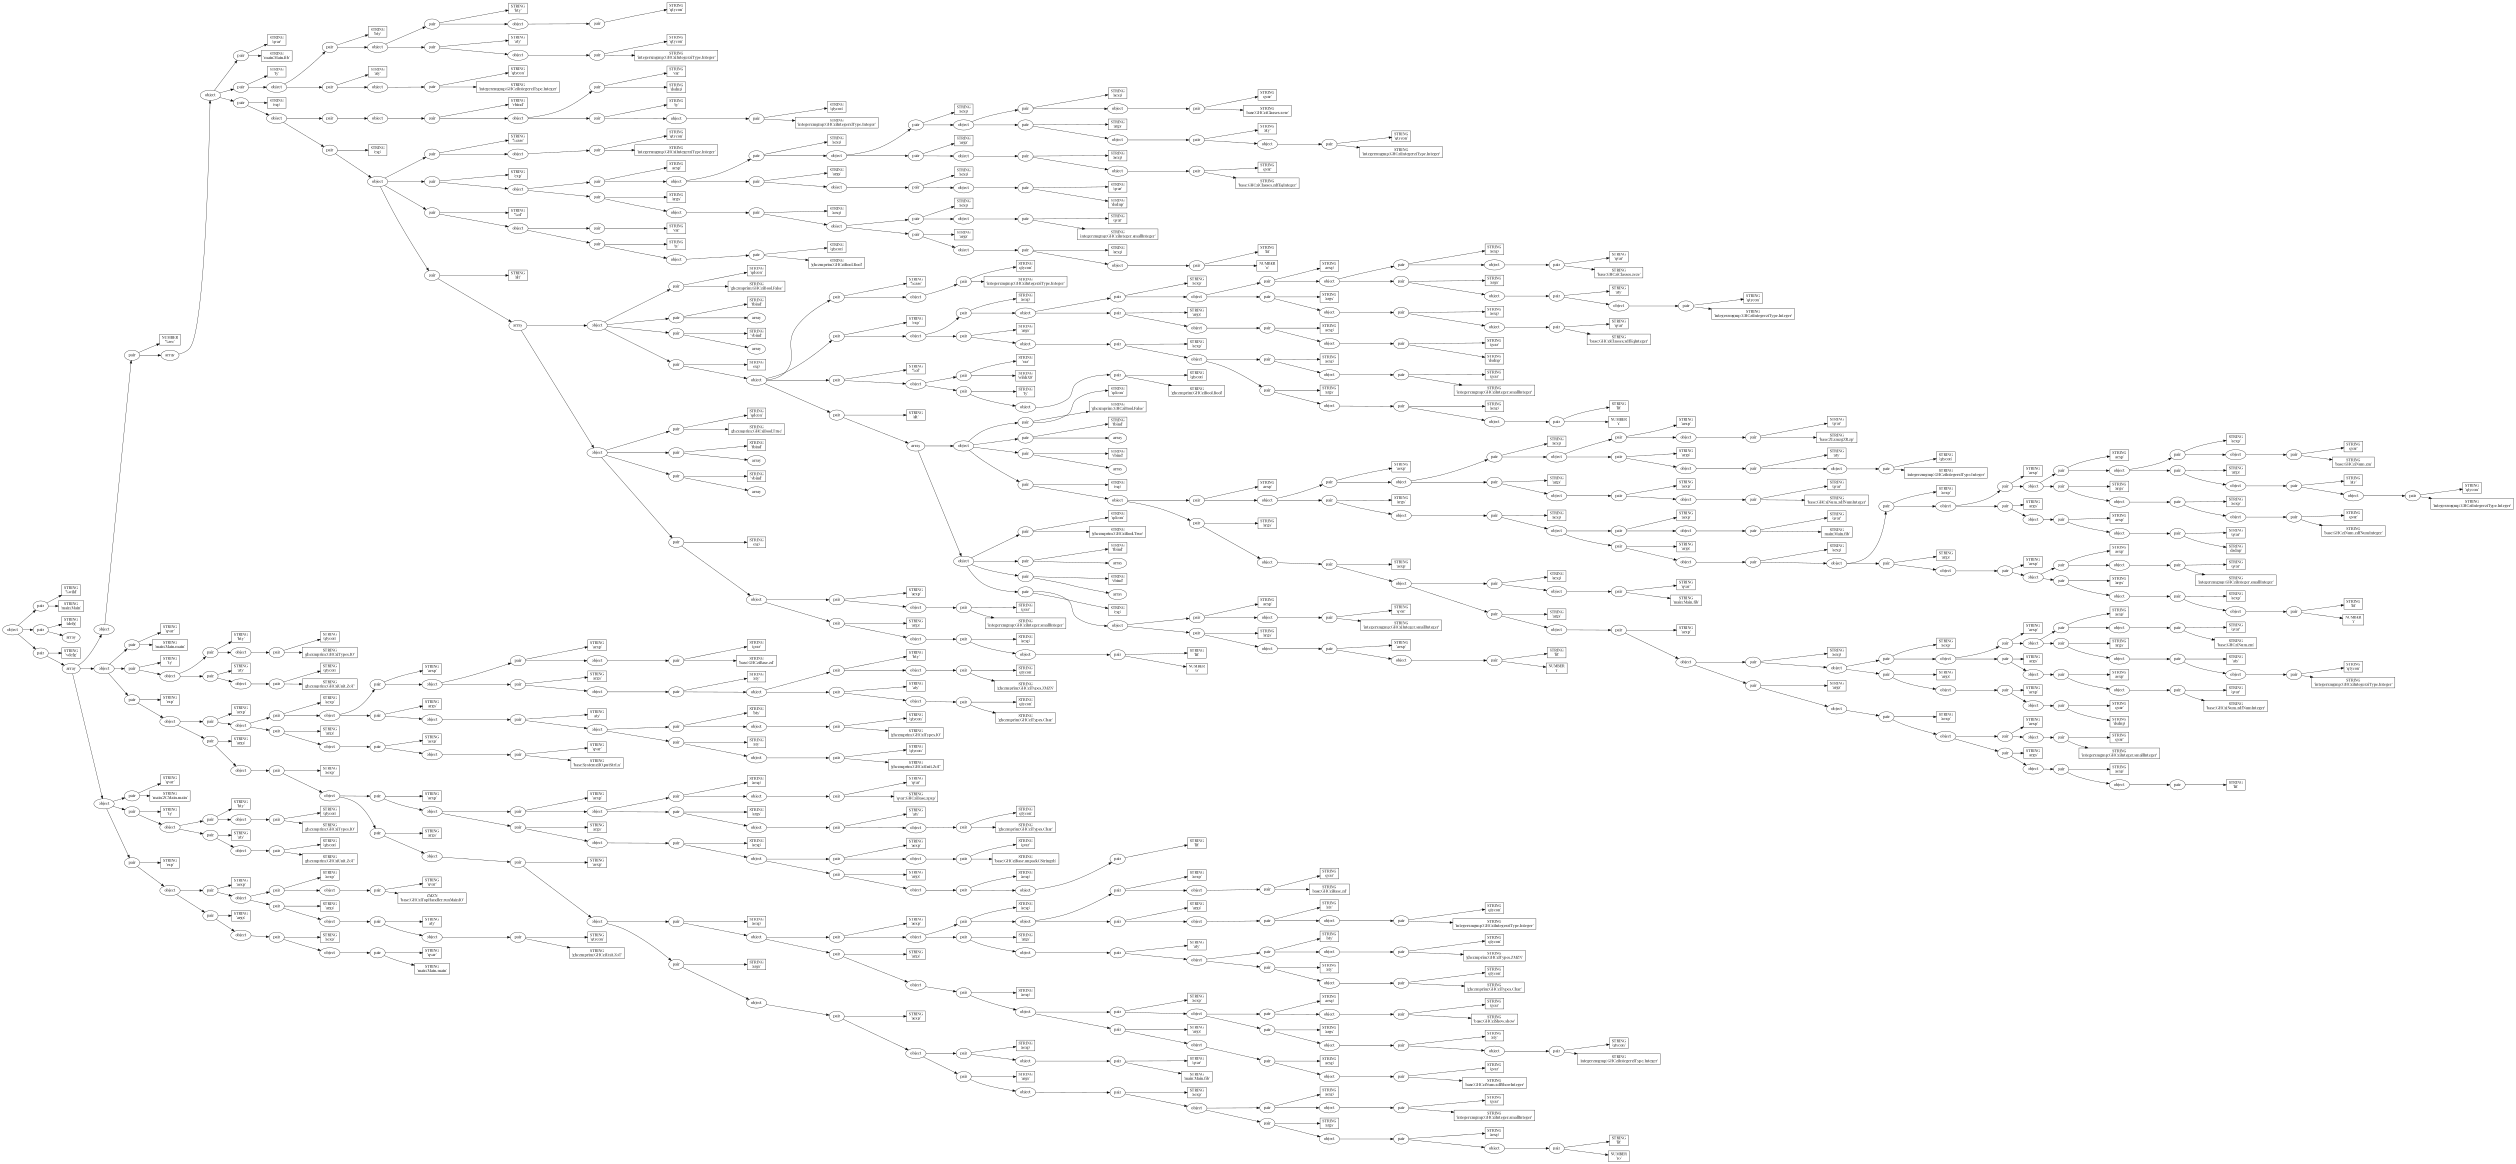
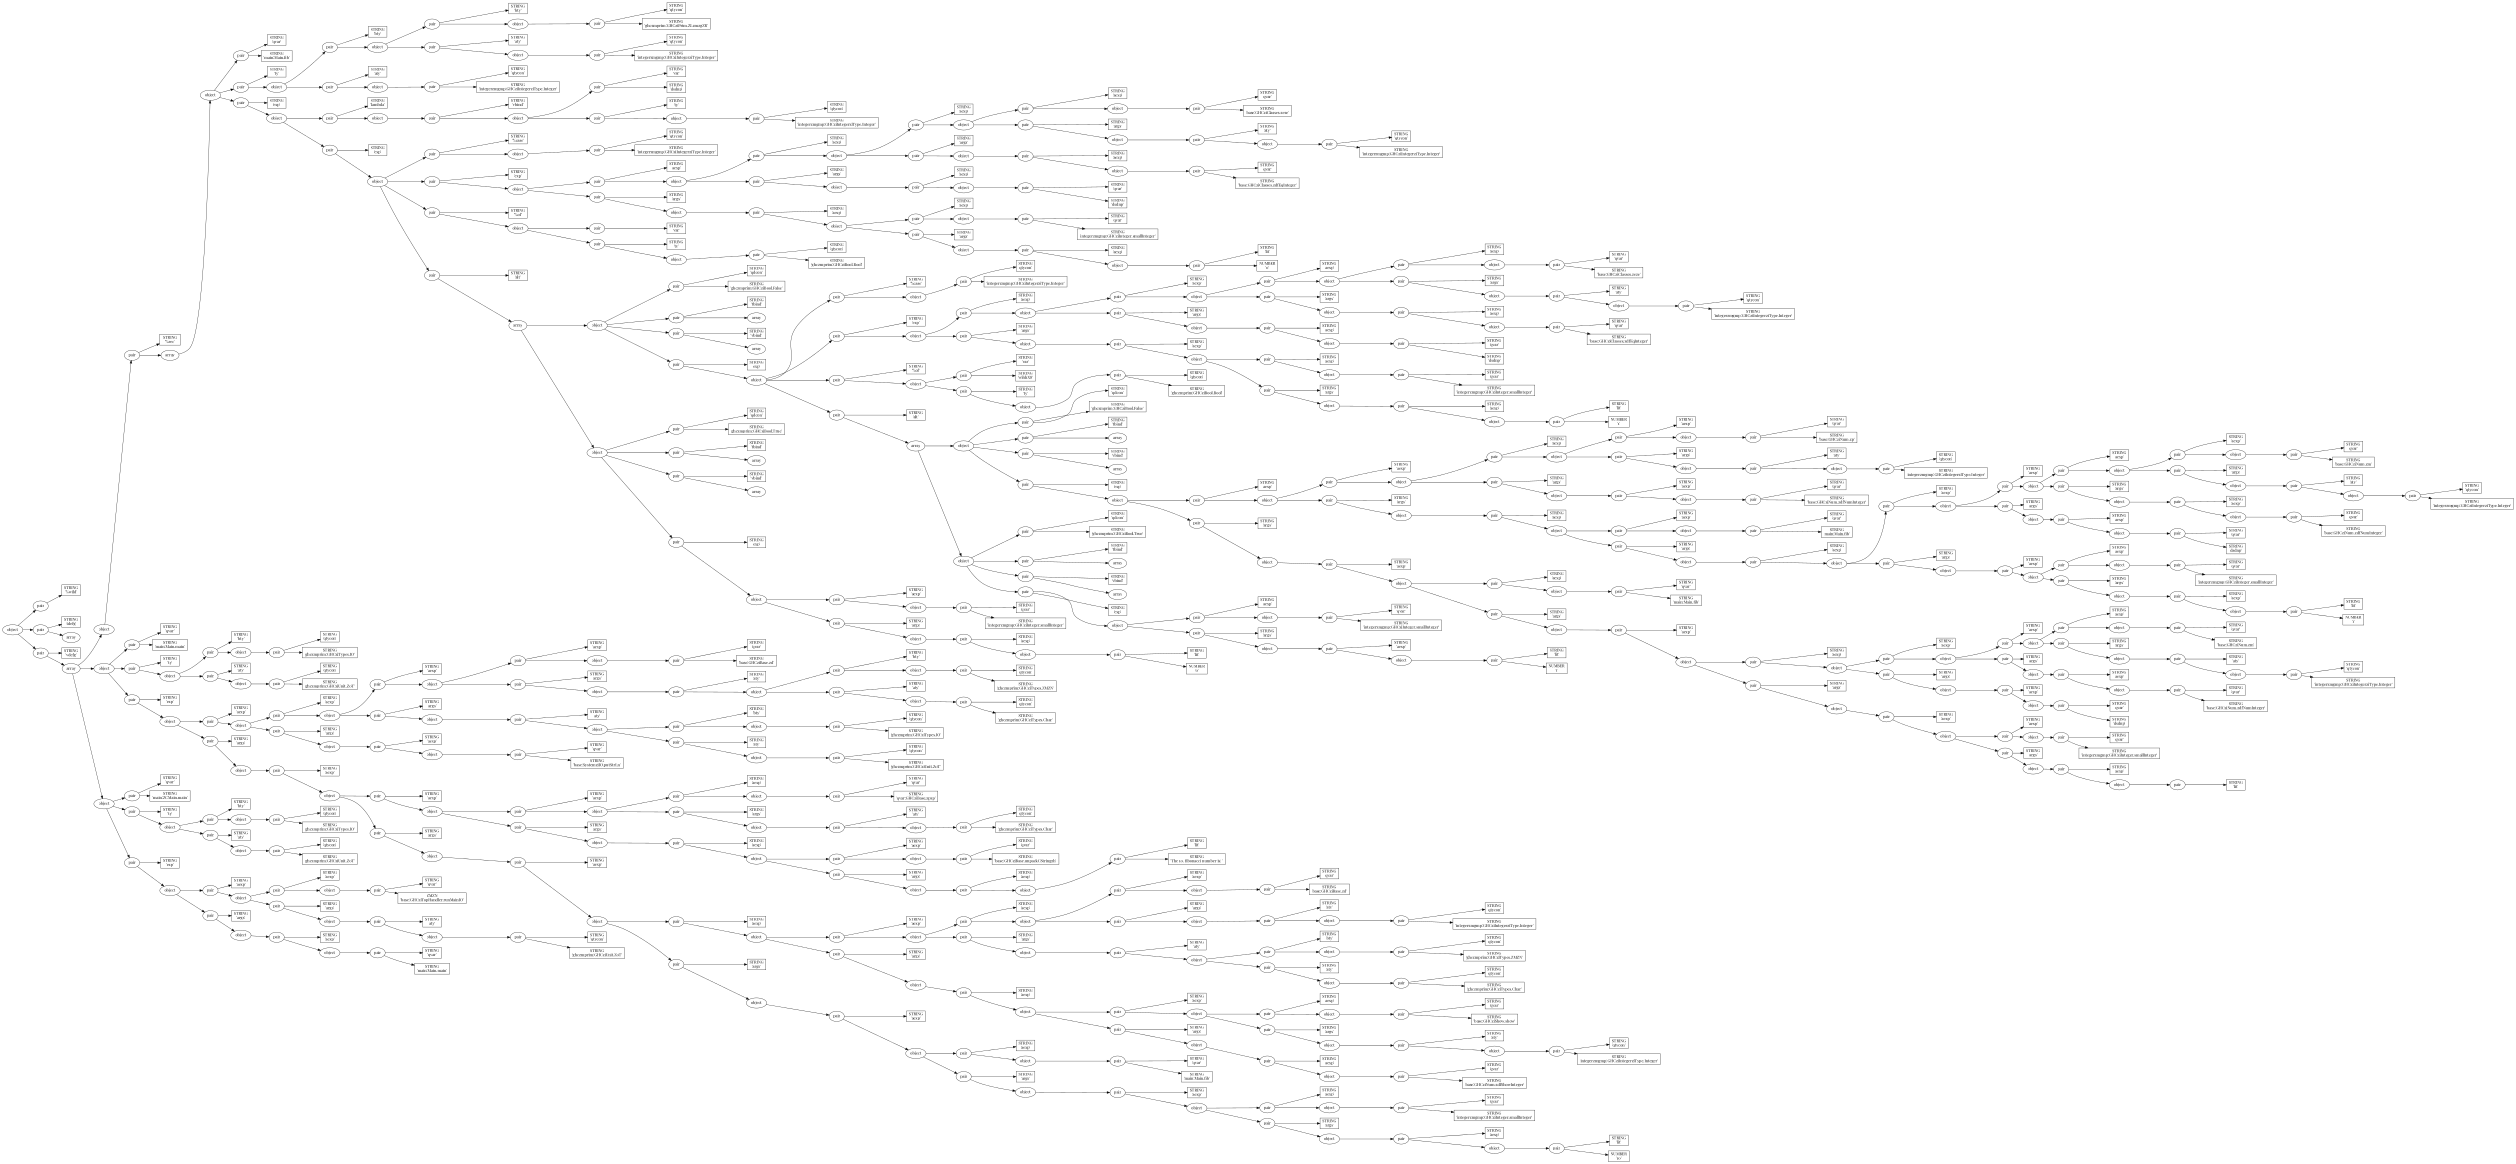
none -> (676, 24)
none -> (378, 103)
(170, 340) -> (170, 340)
(1837, 437) -> (1837, 437)
(71, 606) -> none
none -> (1197, 859)
